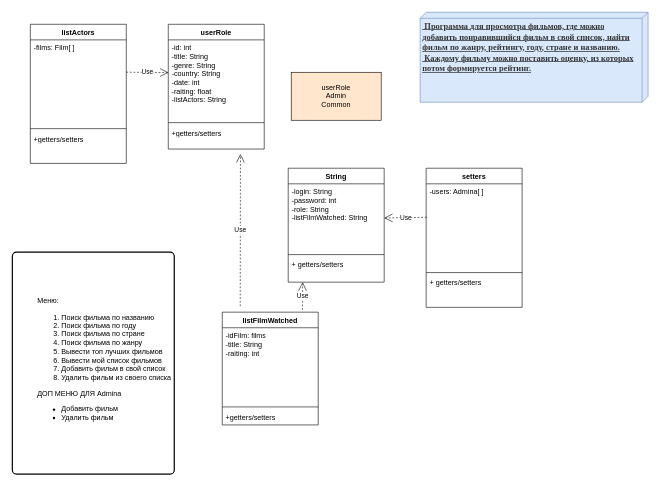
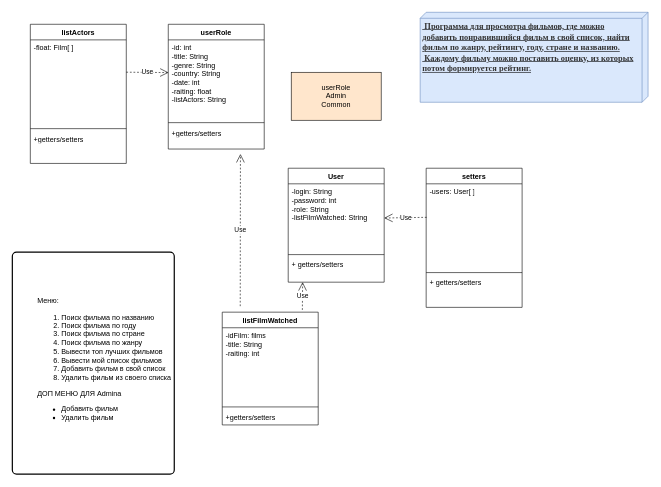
(58, 48) -> (59, 48)
(336, 177) -> (336, 177)
(460, 192) -> (457, 192)
